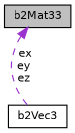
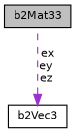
(12, 72) -> (38, 61)
